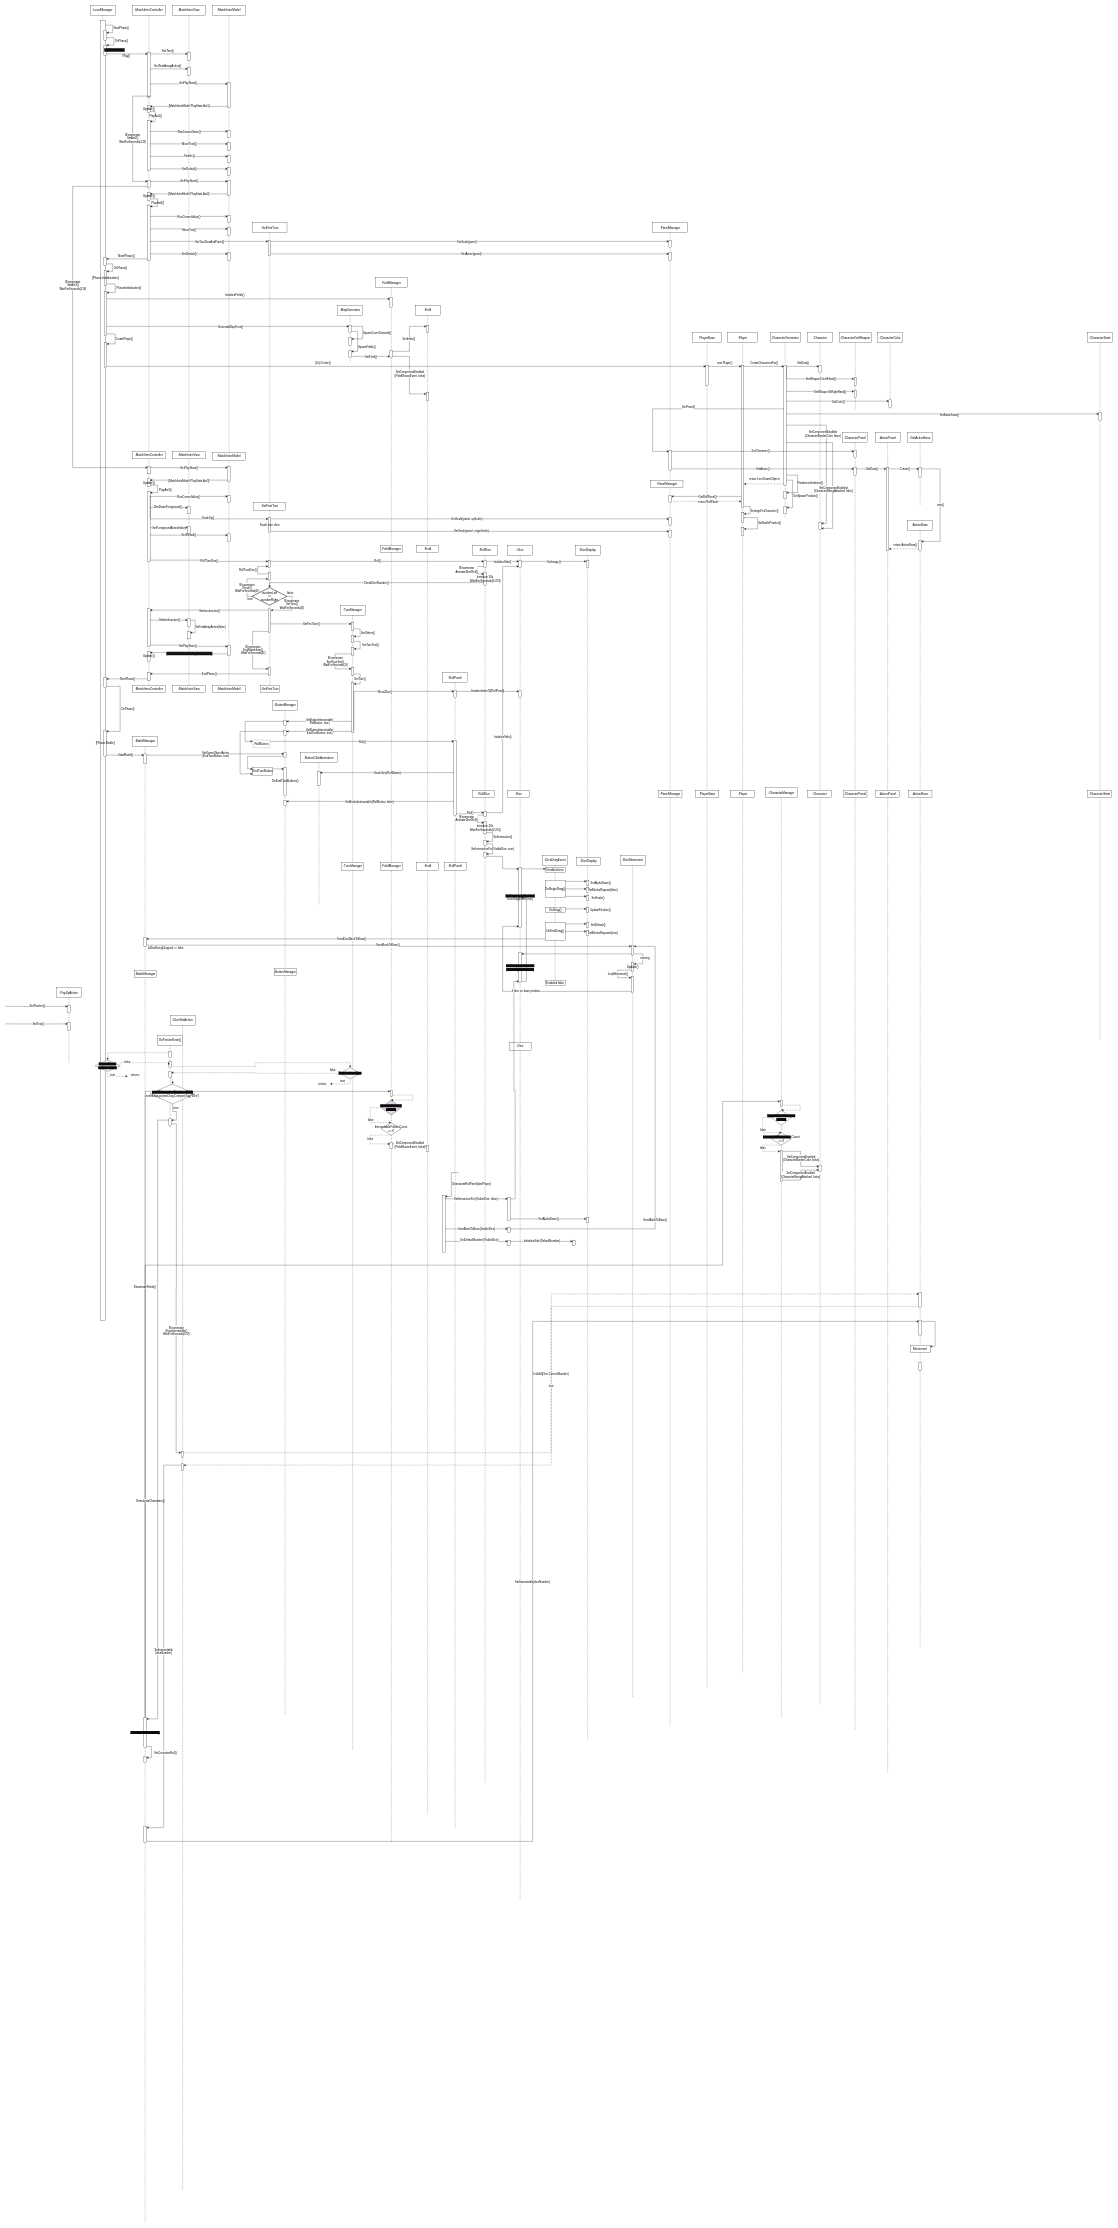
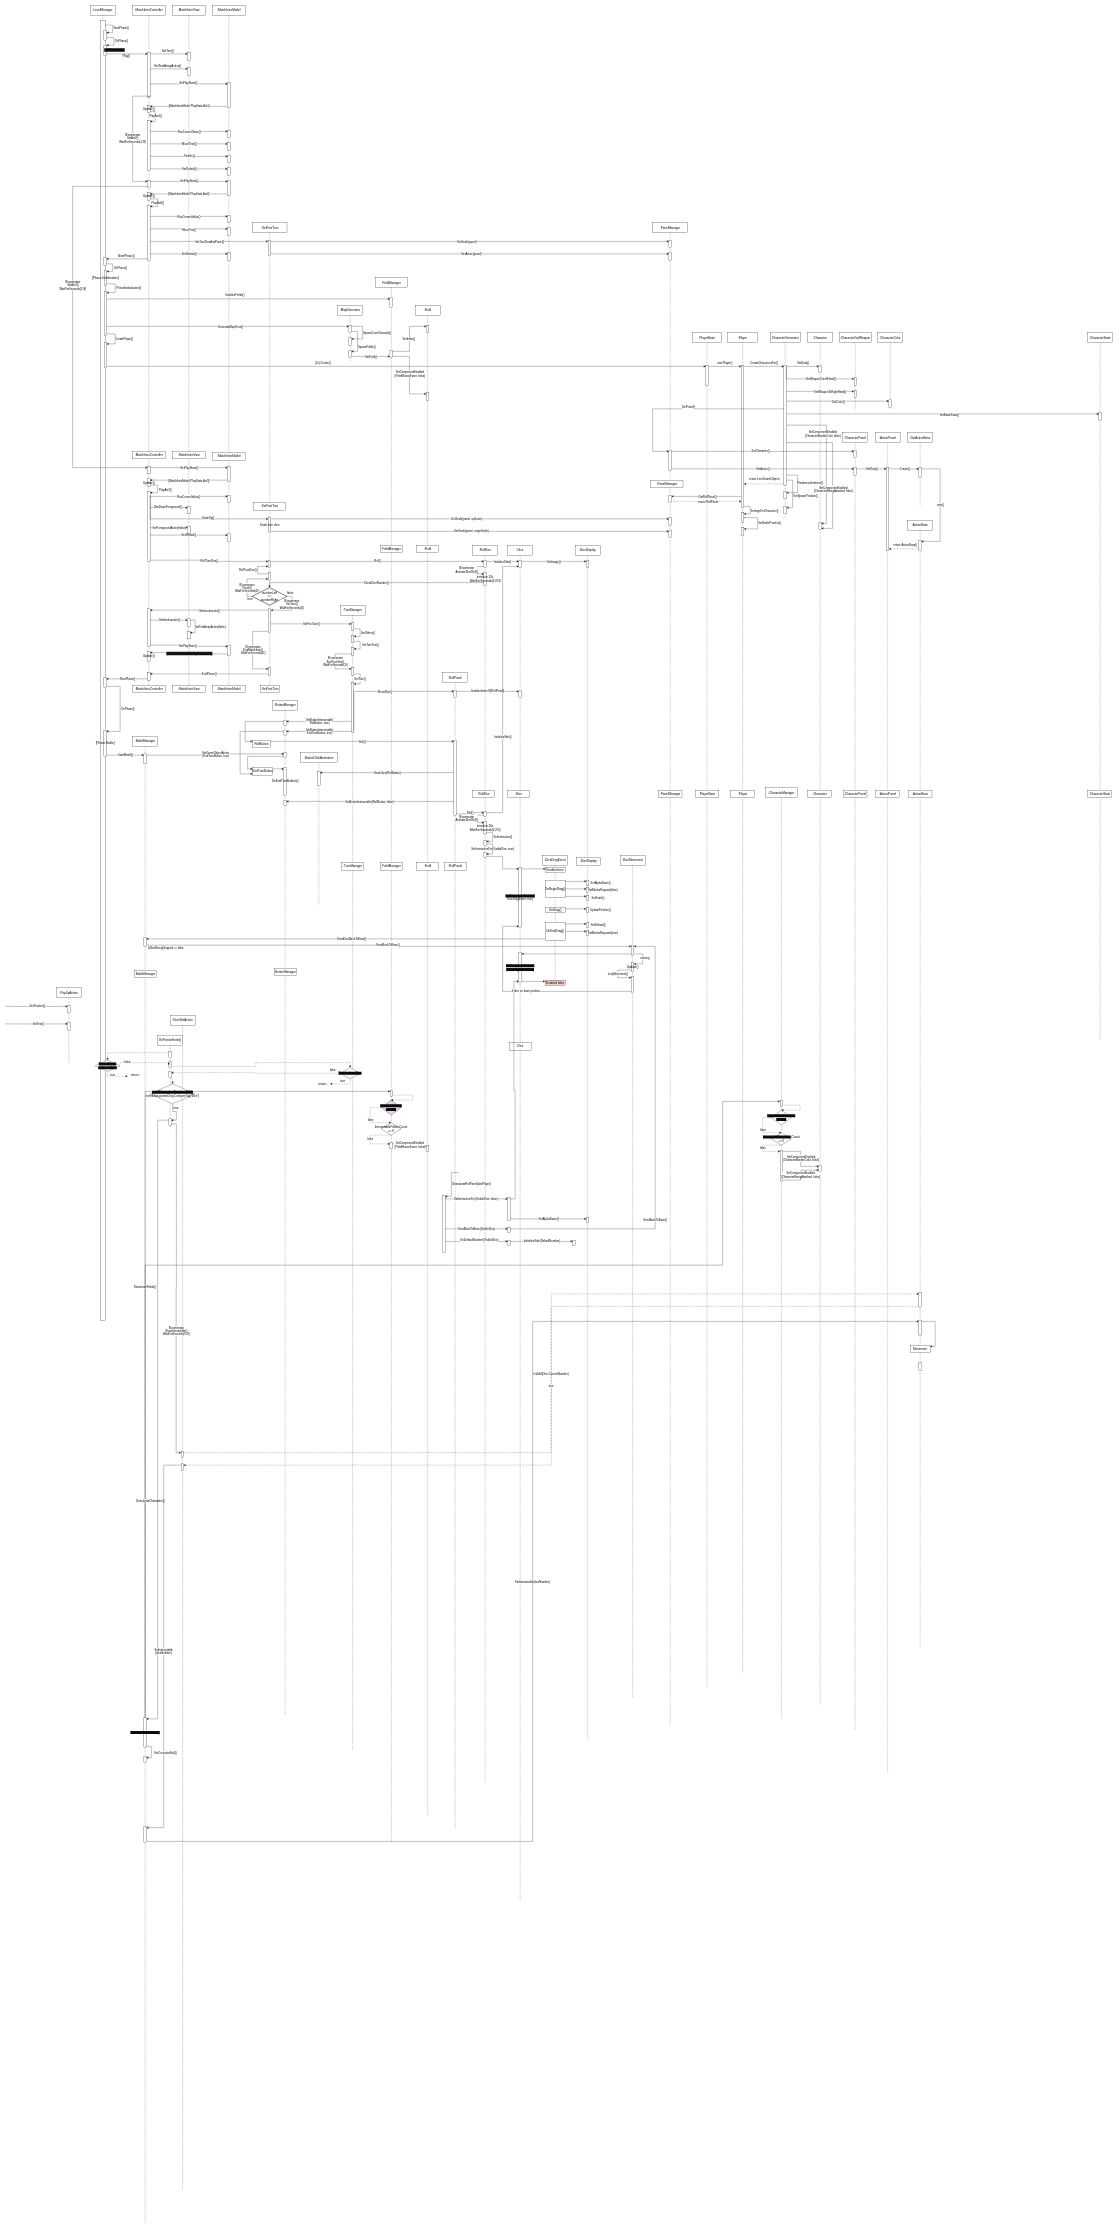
(261, 744) -> (261, 744)
(524, 898) -> (542, 981)
(555, 983) -> (555, 983)
